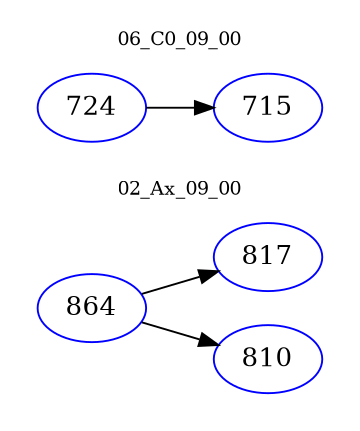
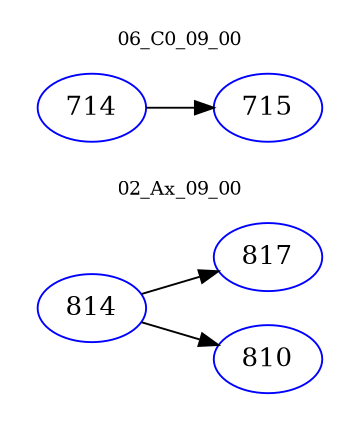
(92, 108) -> (92, 108)
(92, 308) -> (92, 308)
